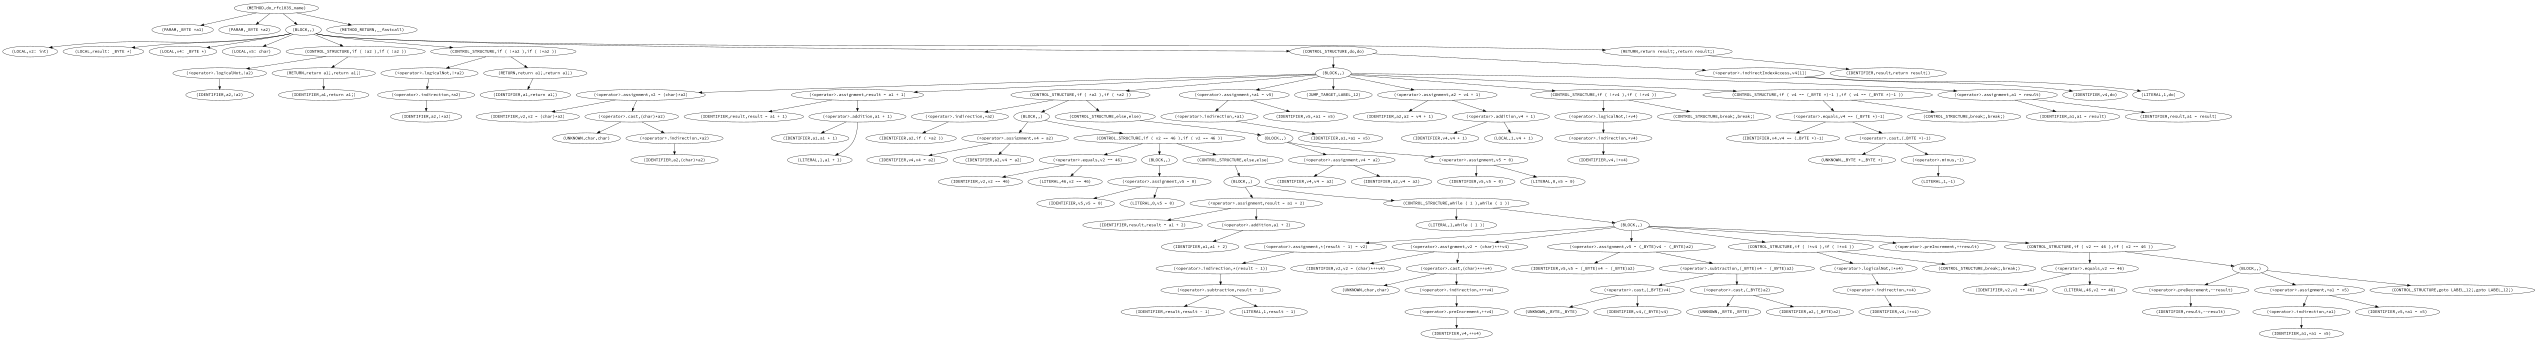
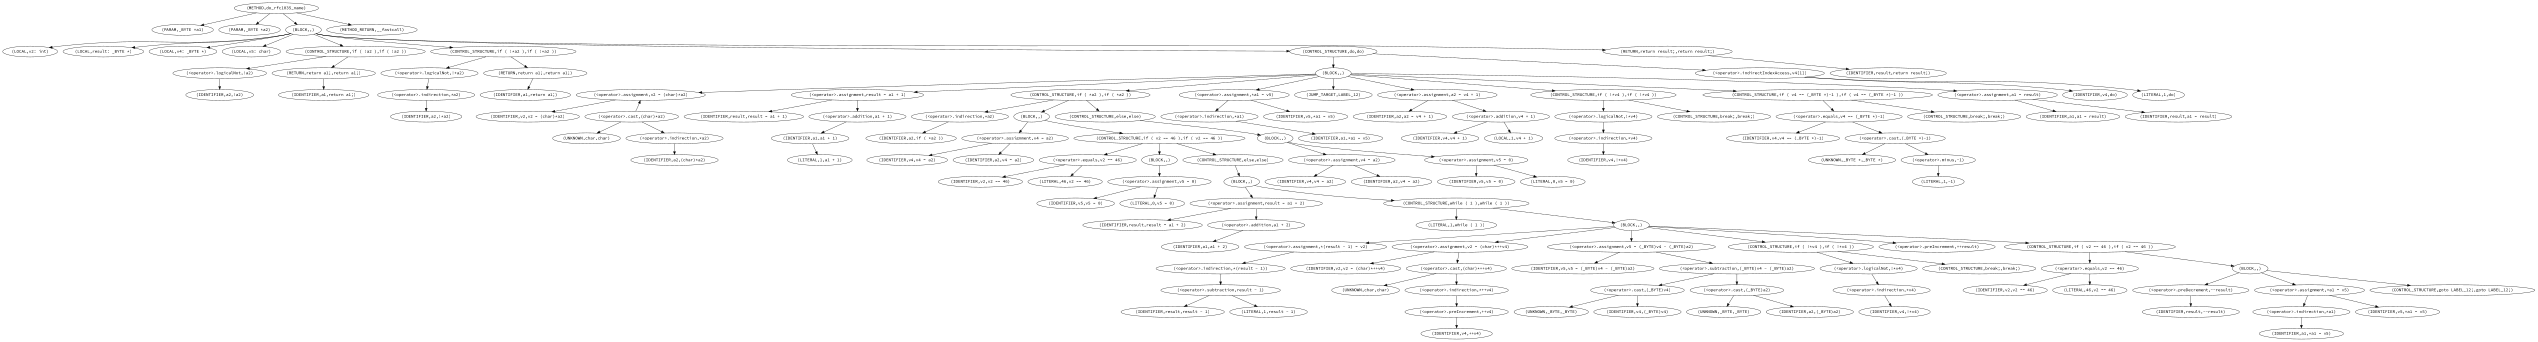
(635, 104) -> (638, 107)
(853, 141) -> (814, 148)
